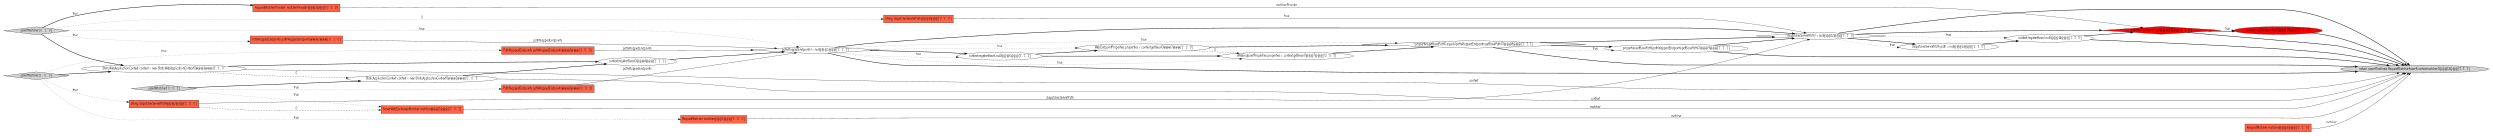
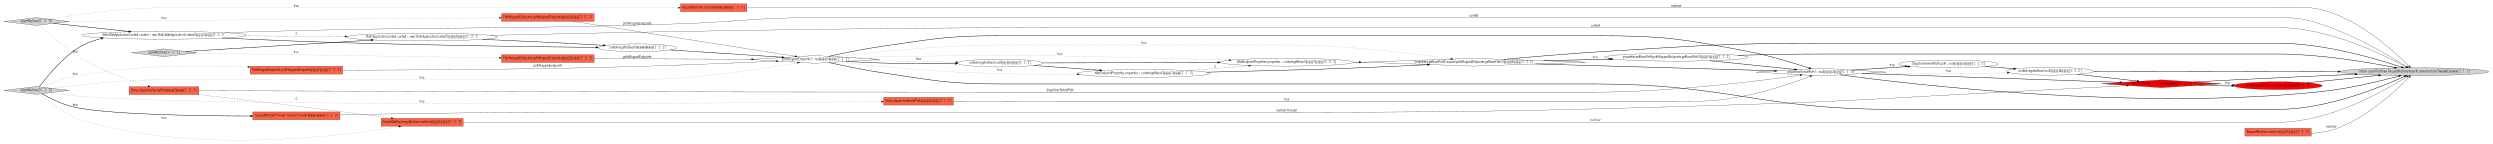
(422, 18) -> (422, 102)
(280, 99) -> (215, 140)
